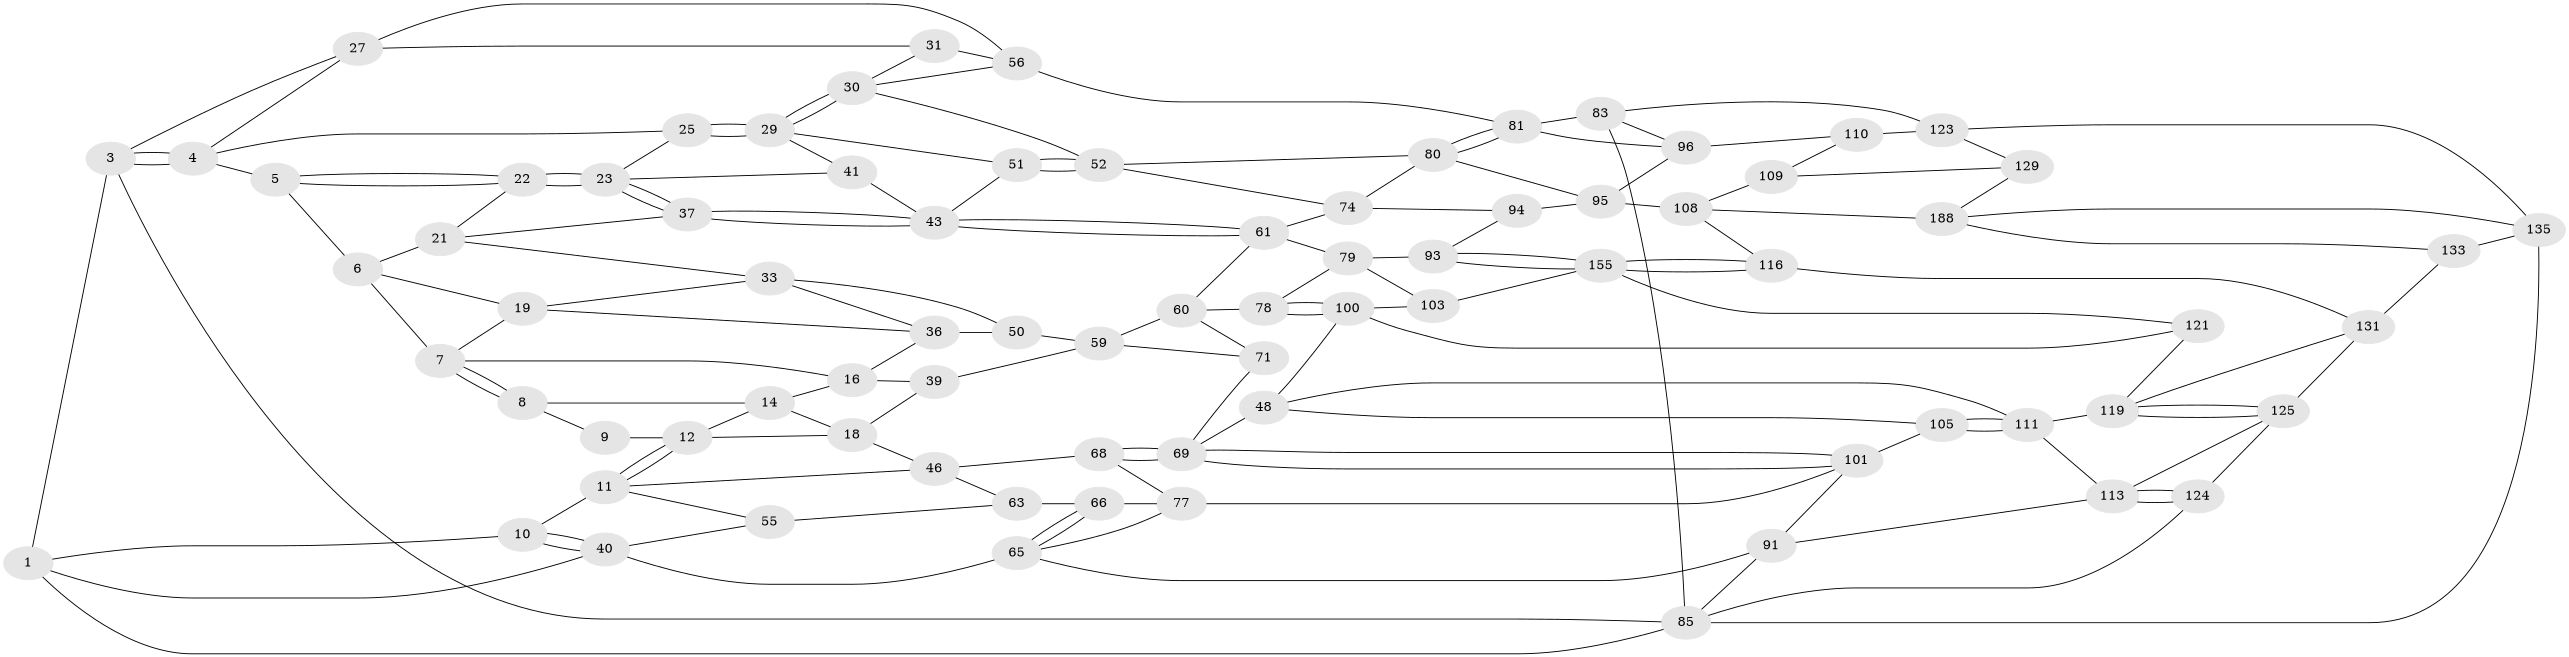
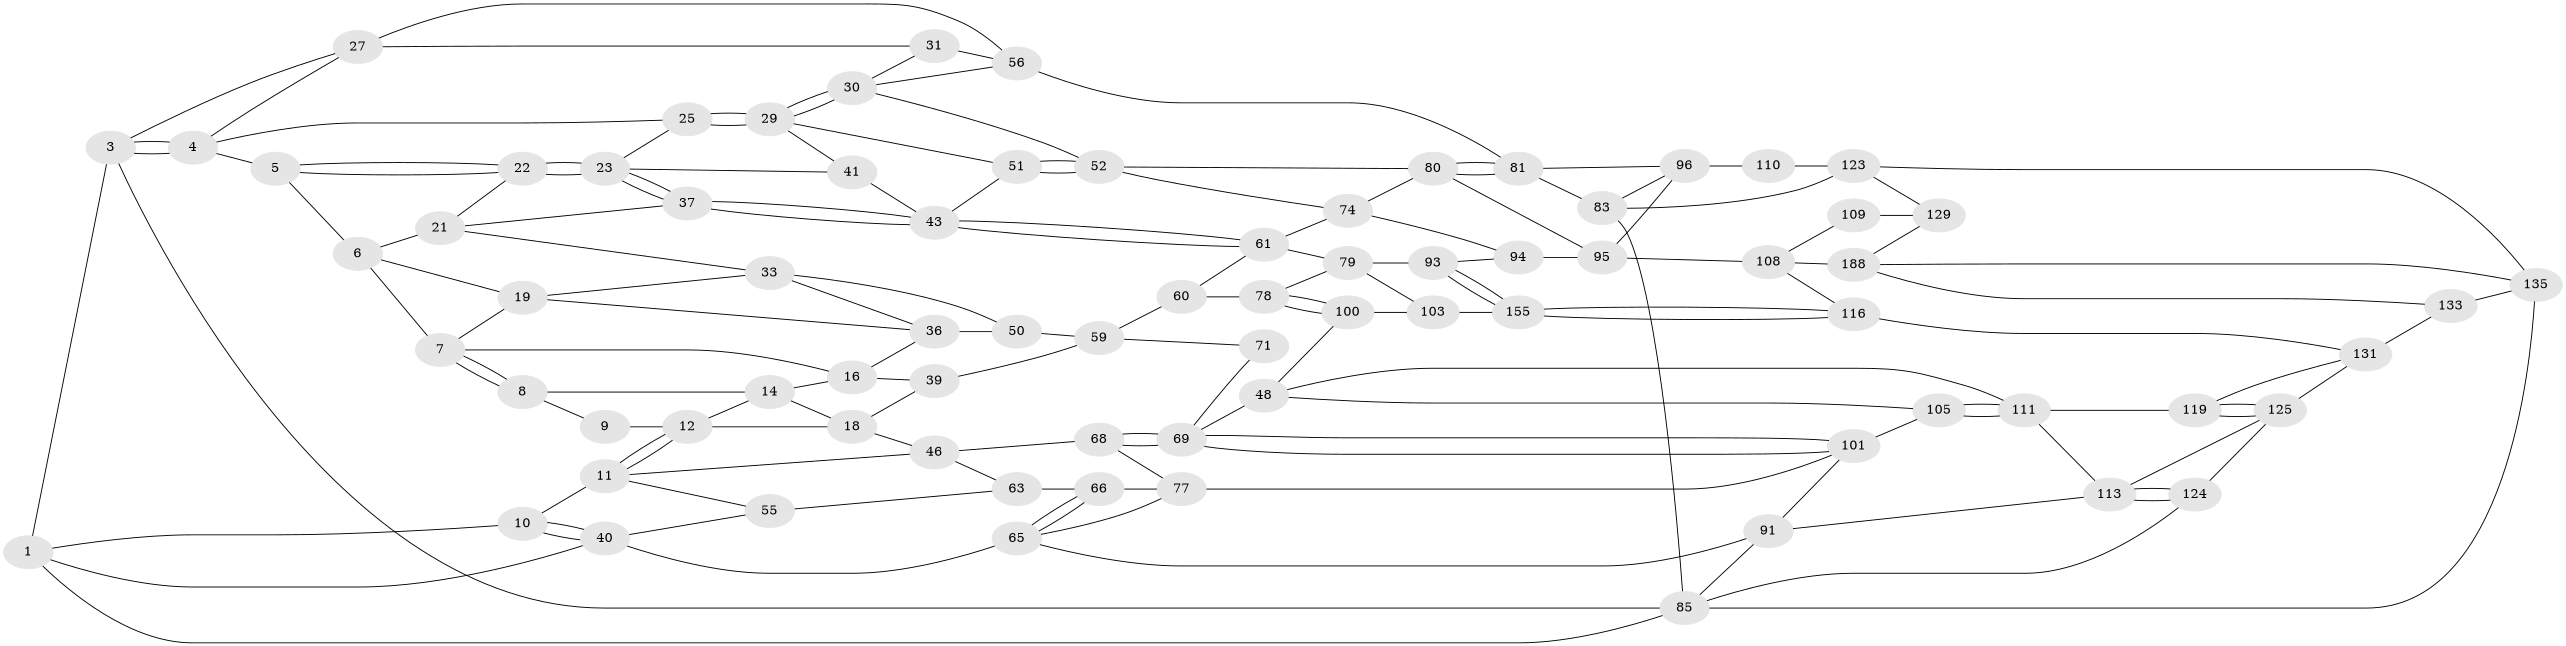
(1814, 156) -> none
(2198, 326) -> none
(1223, 334) -> none
